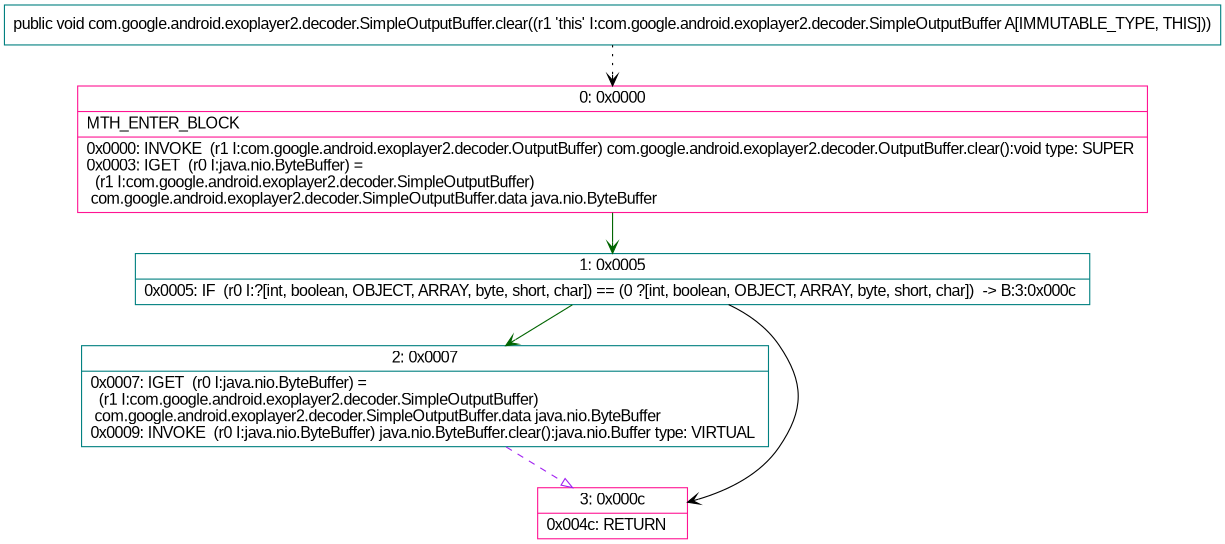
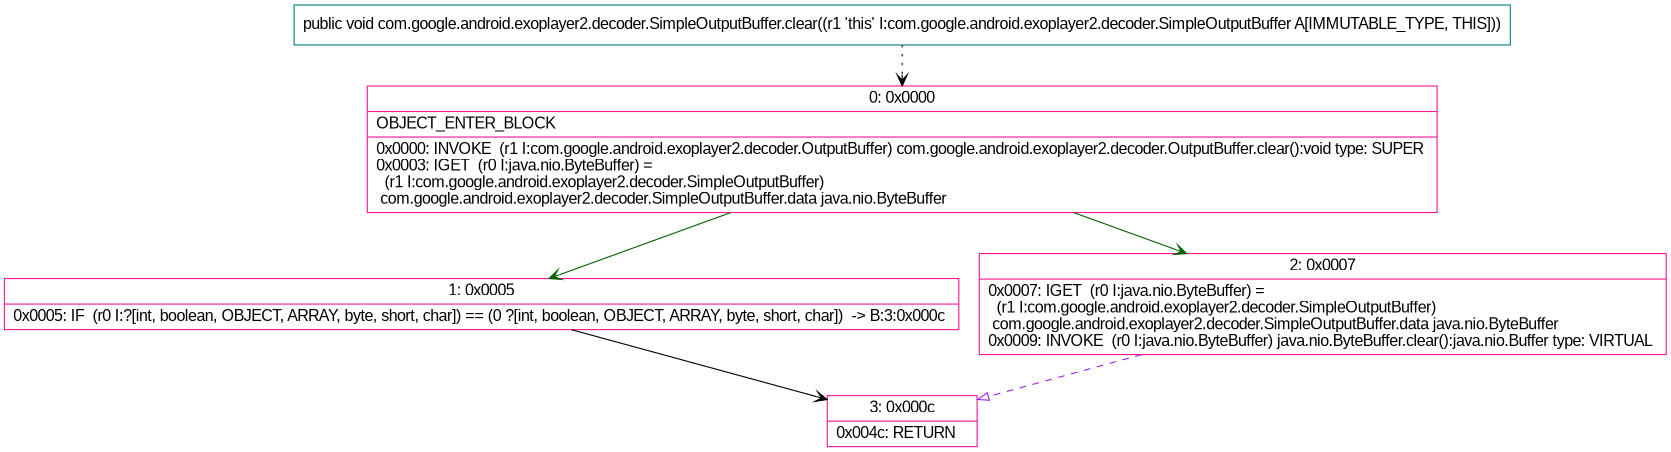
(163, 124) -> (466, 124)
(613, 279) -> (482, 304)
(544, 322) -> (1125, 231)
(425, 396) -> (1323, 304)
